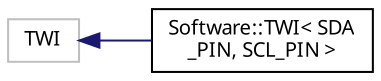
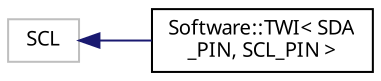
(44, 41) -> (44, 41)
